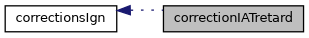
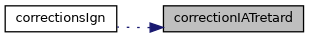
(147, 10) -> (134, 27)
